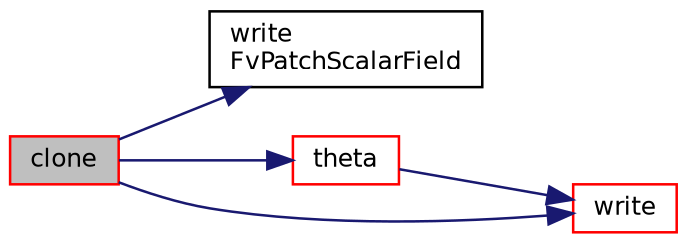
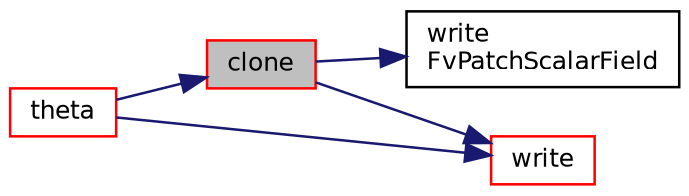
(193, 160) -> (149, 92)
